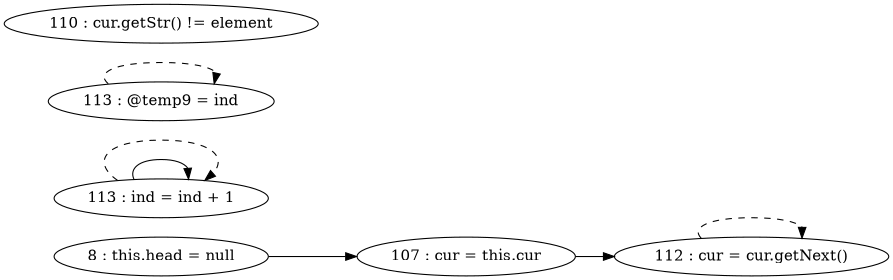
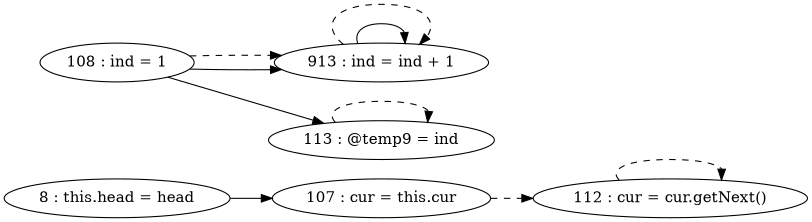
(161, 24) -> none
none -> (117, 63)
(161, 198) -> (381, 63)
(161, 257) -> (117, 198)
(589, 257) -> (506, 198)
